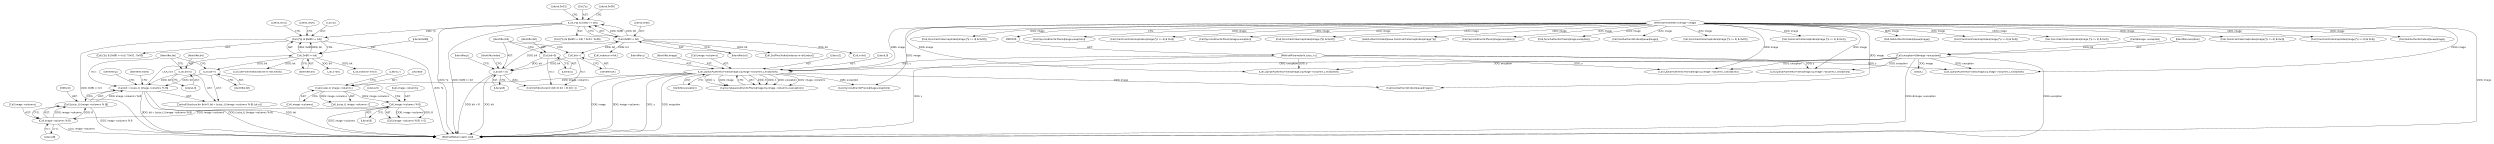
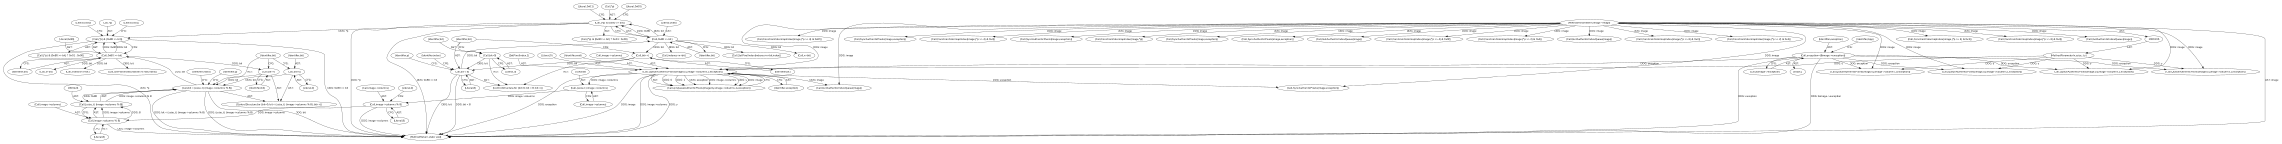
(1151, 31) -> (2122, 31)
(1305, 39) -> none
(1399, 39) -> (1119, 39)
none -> (1865, 39)
(2088, 47) -> (1789, 64)
(638, 56) -> none
(667, 56) -> (573, 56)
(836, 56) -> (519, 56)
none -> (1780, 59)
(1926, 64) -> (1797, 64)
(395, 72) -> none
(515, 80) -> (487, 80)
(2484, 80) -> (2272, 80)
(91, 96) -> (90, 96)
(350, 104) -> none
(407, 121) -> none
(903, 124) -> none
(168, 133) -> none
